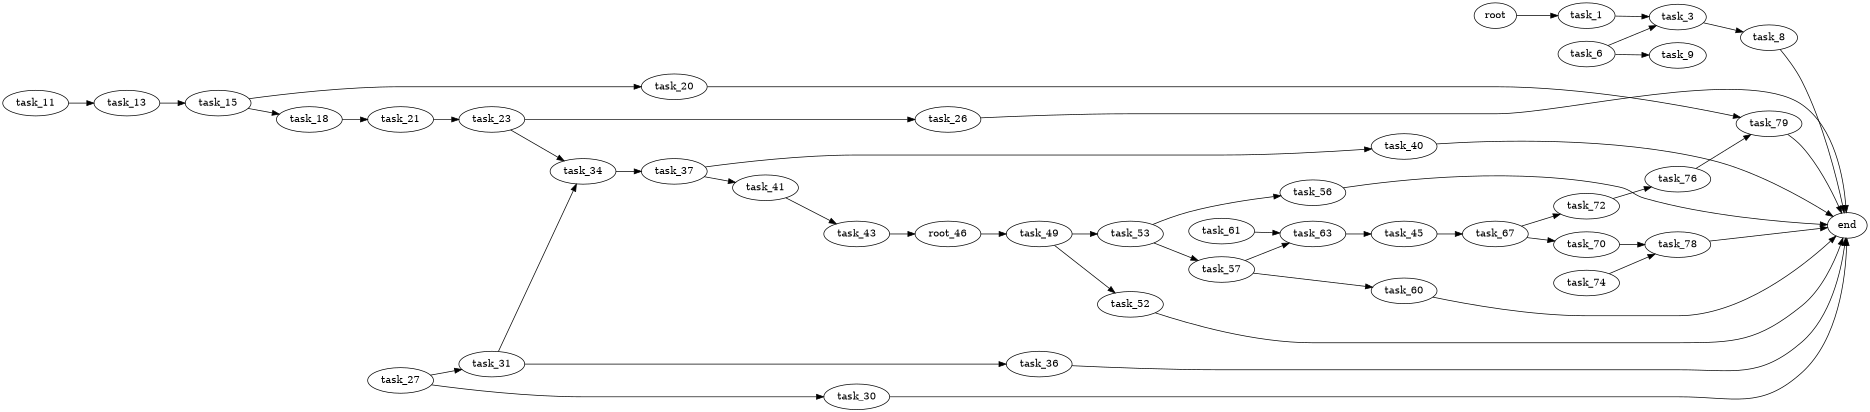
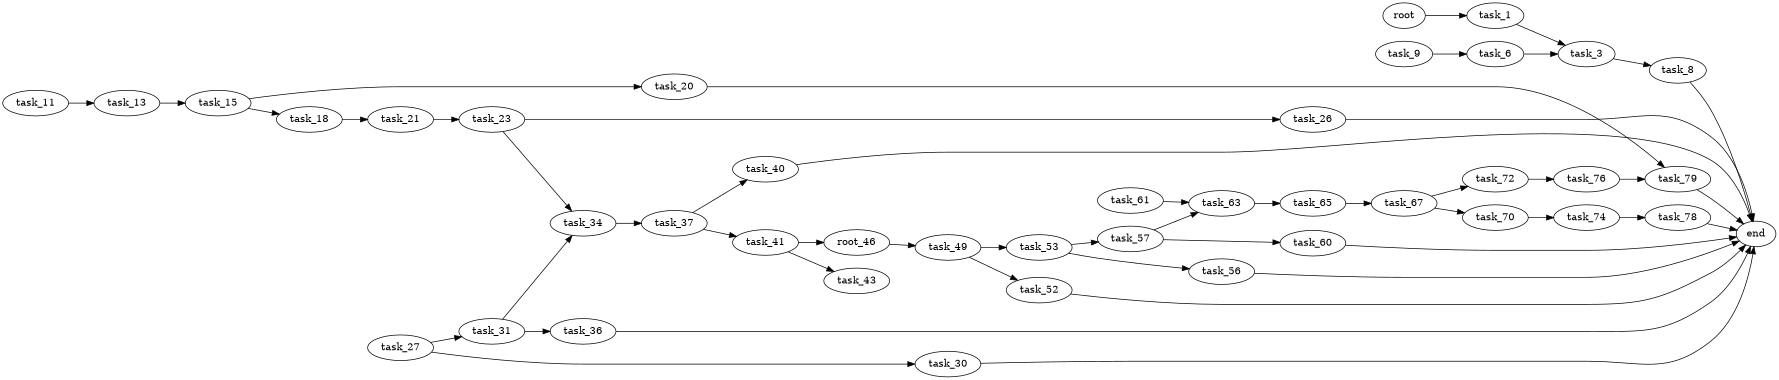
(1629, 55) -> (1446, 54)
(899, 234) -> (807, 242)
(1404, 234) -> (1313, 203)
(1628, 245) -> (1537, 218)
